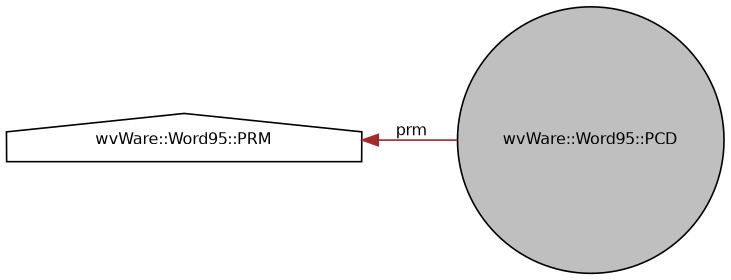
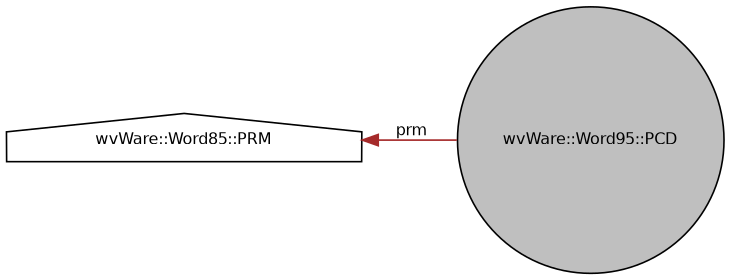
(184, 140) -> (184, 140)
